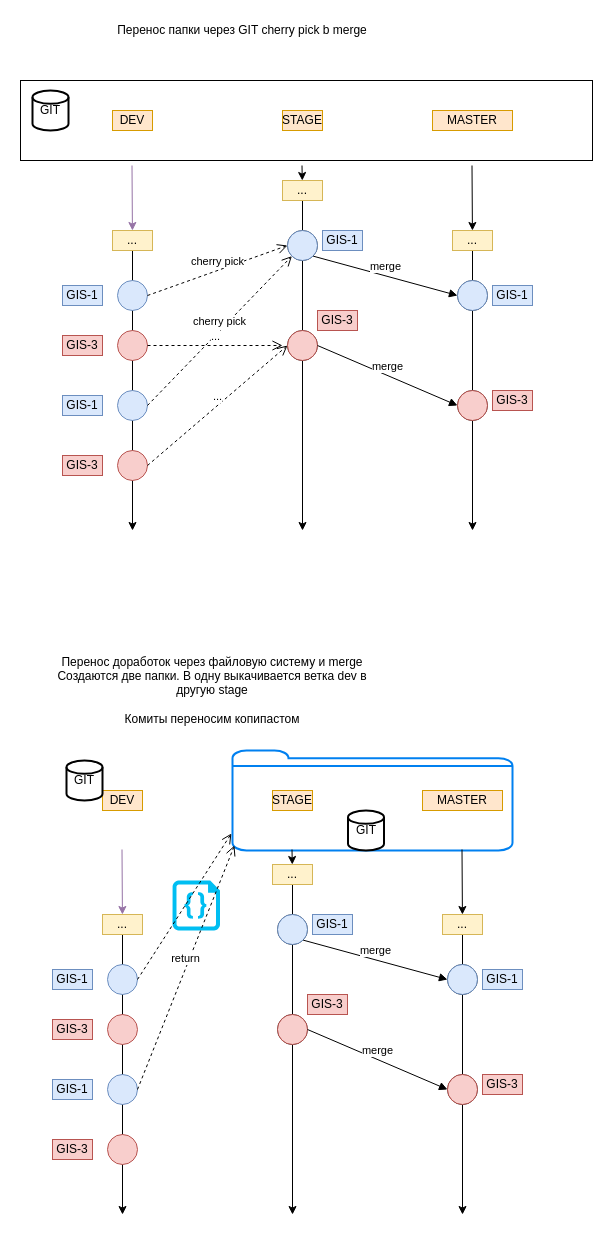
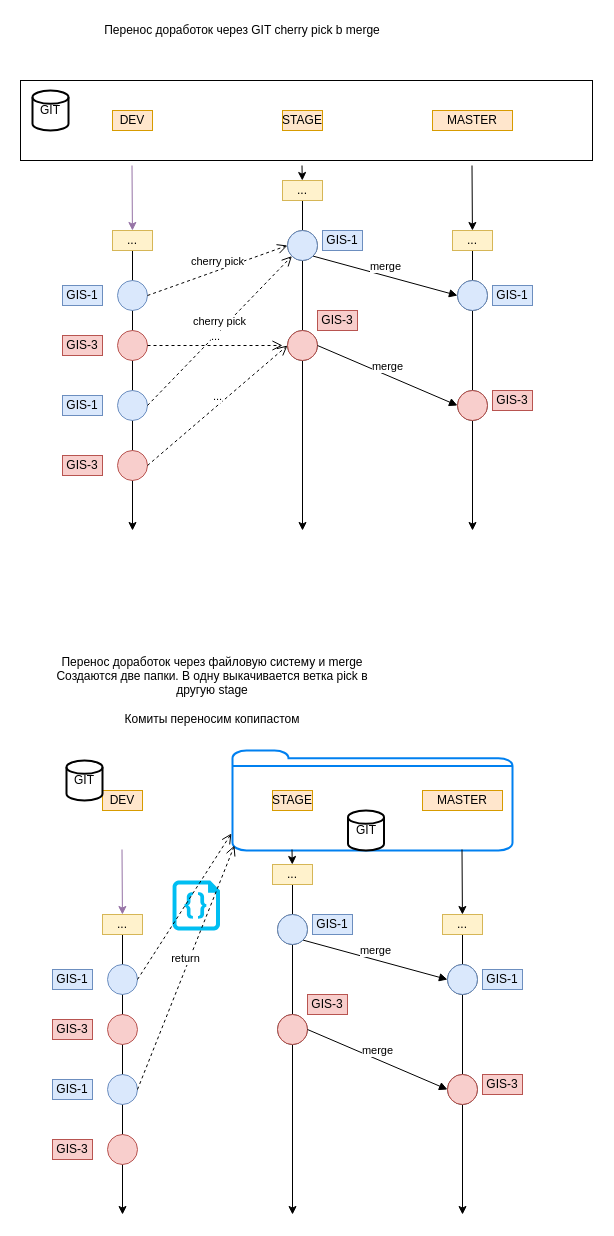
(243, 31) -> (243, 31)
(213, 691) -> (213, 691)
